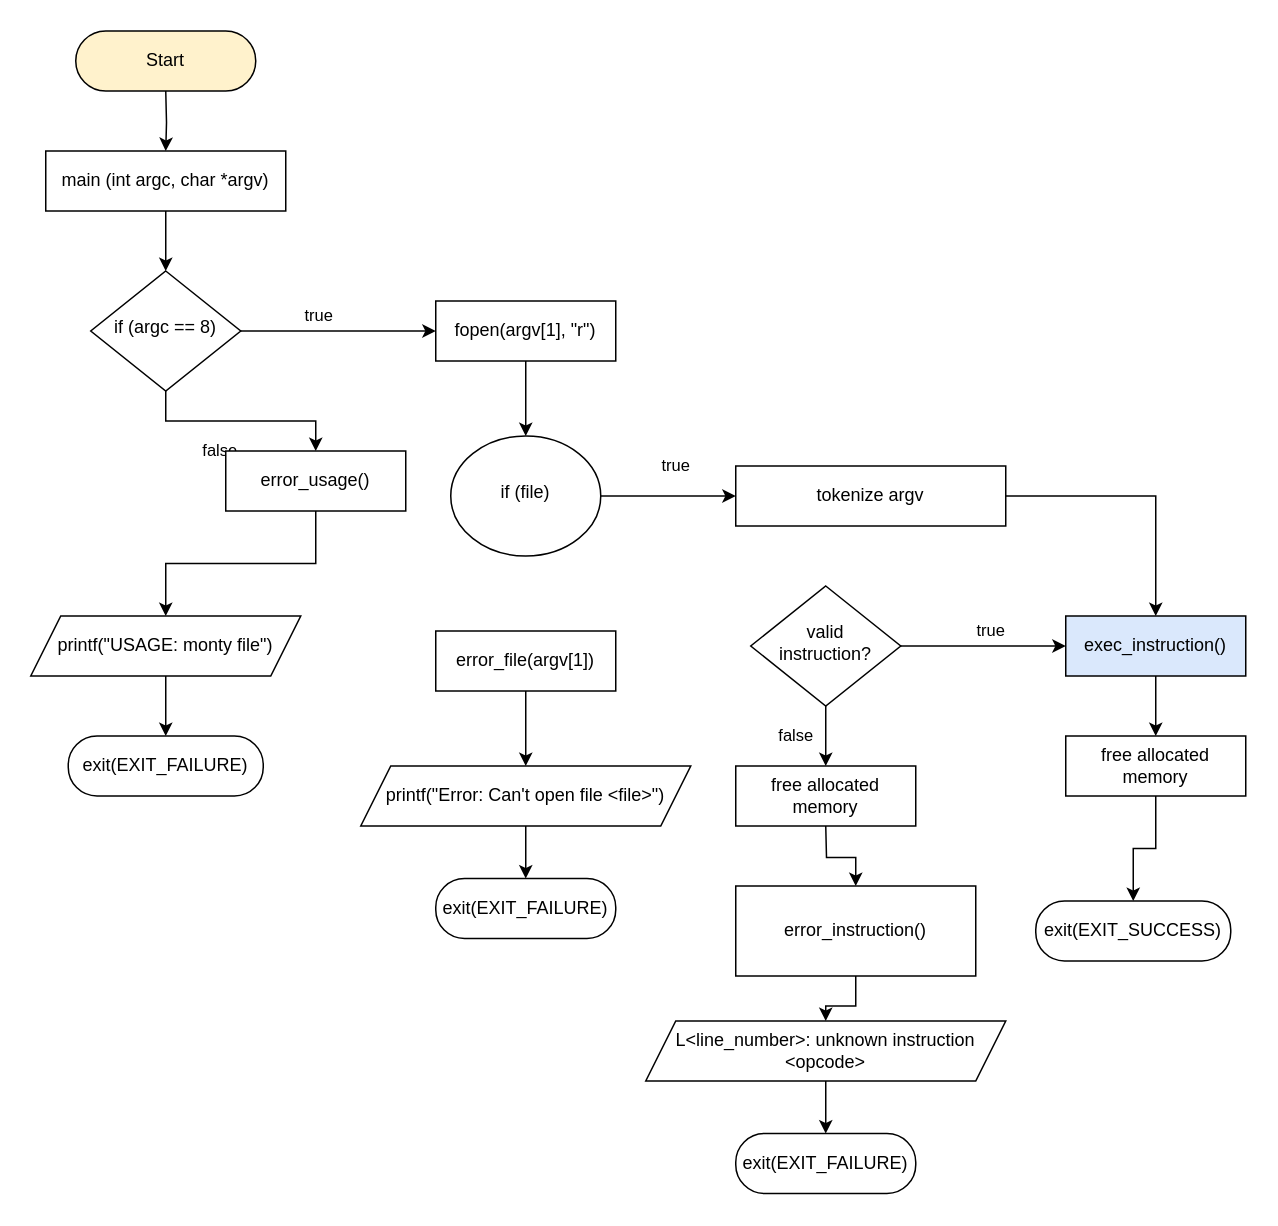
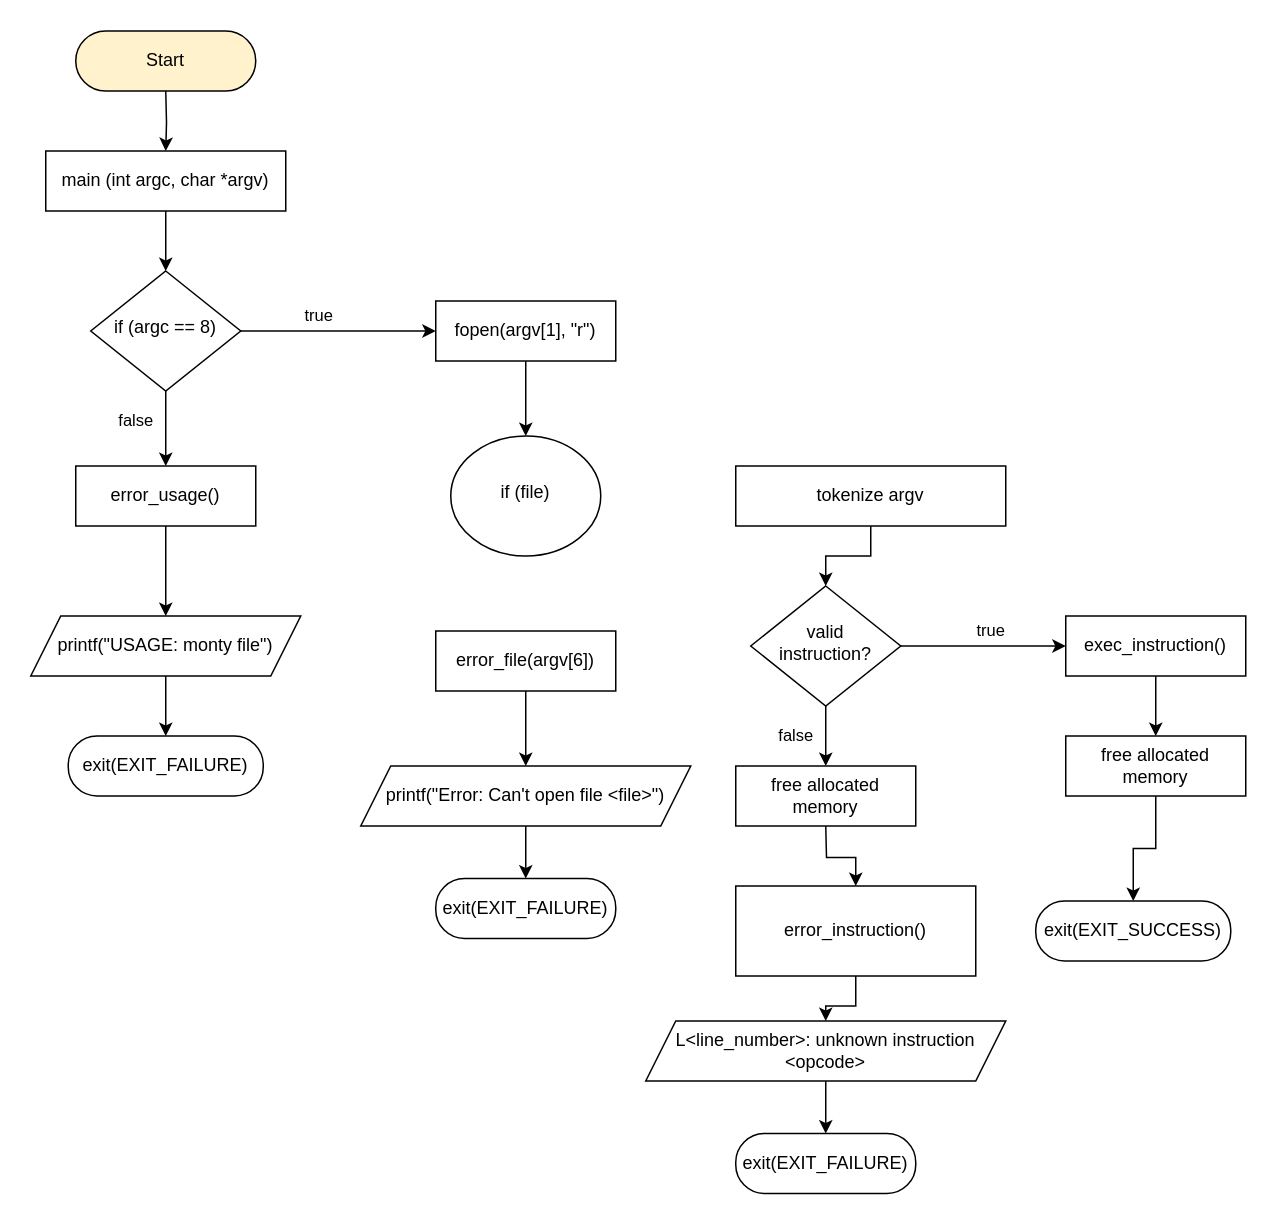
(316, 481) -> (166, 496)
(663, 496) -> none
(1136, 496) -> (854, 556)
(1156, 646) -> (1156, 646)
(526, 661) -> (526, 661)
